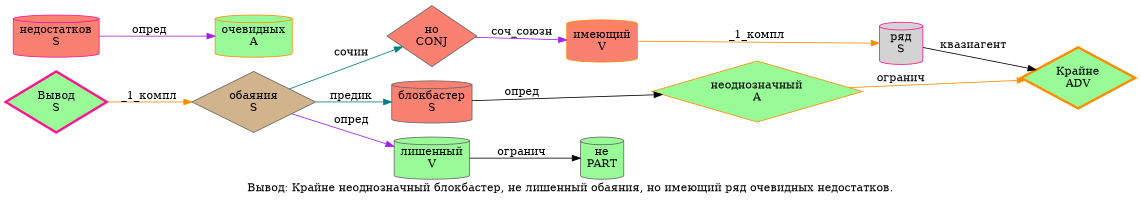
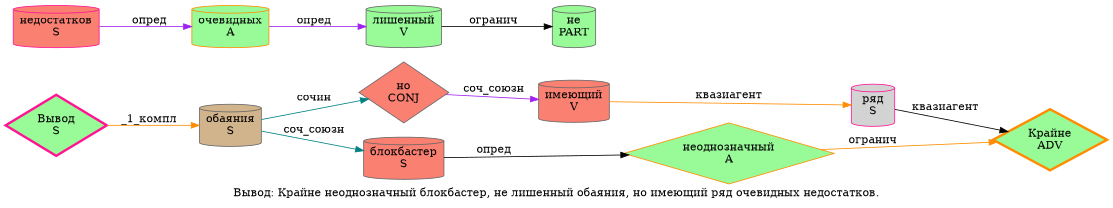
(757, 35) -> (729, 95)
(602, 41) -> (574, 101)
(351, 96) -> (314, 130)
(254, 102) -> (230, 125)
(339, 129) -> (313, 27)
